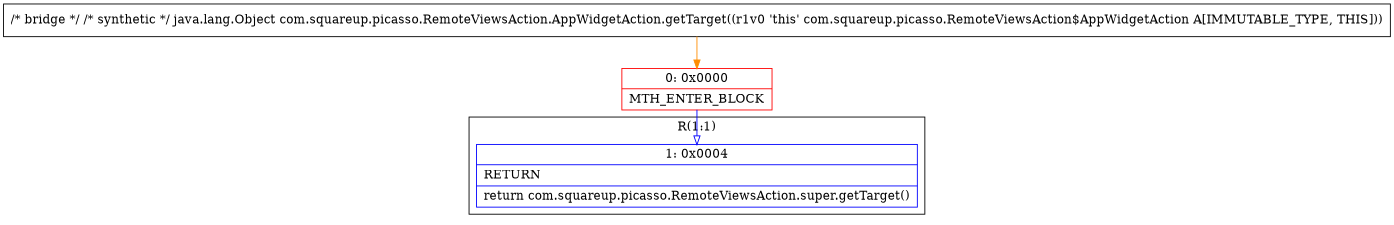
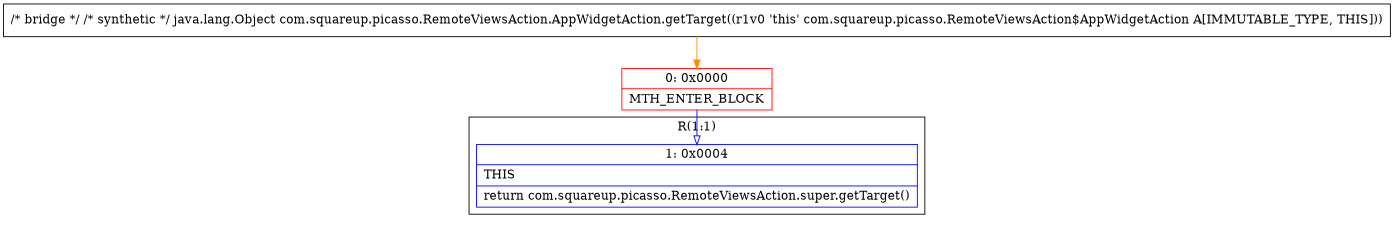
(512, 175) -> (500, 175)
